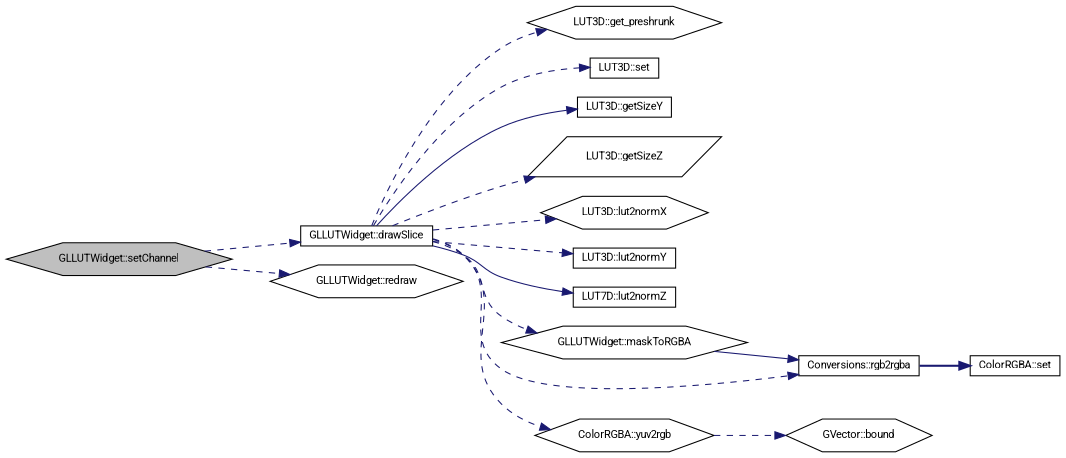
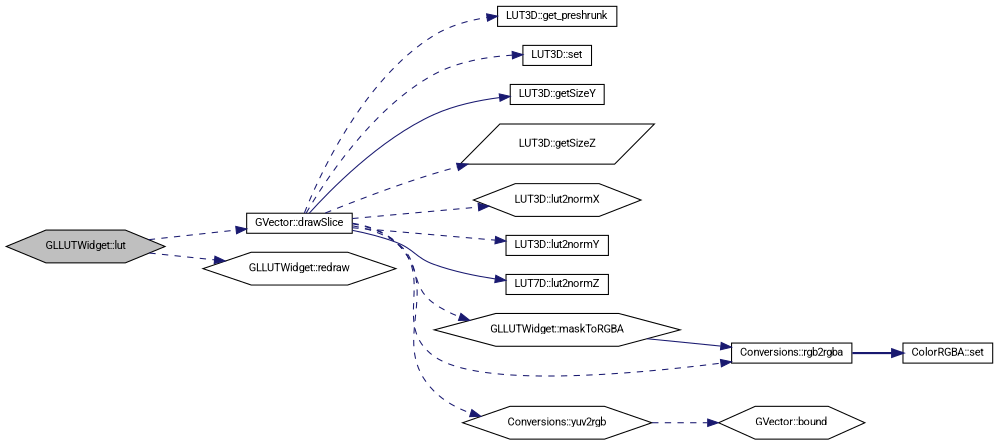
(624, 23) -> (557, 16)
(367, 236) -> (299, 223)
(119, 259) -> (86, 246)
(624, 435) -> (557, 423)
